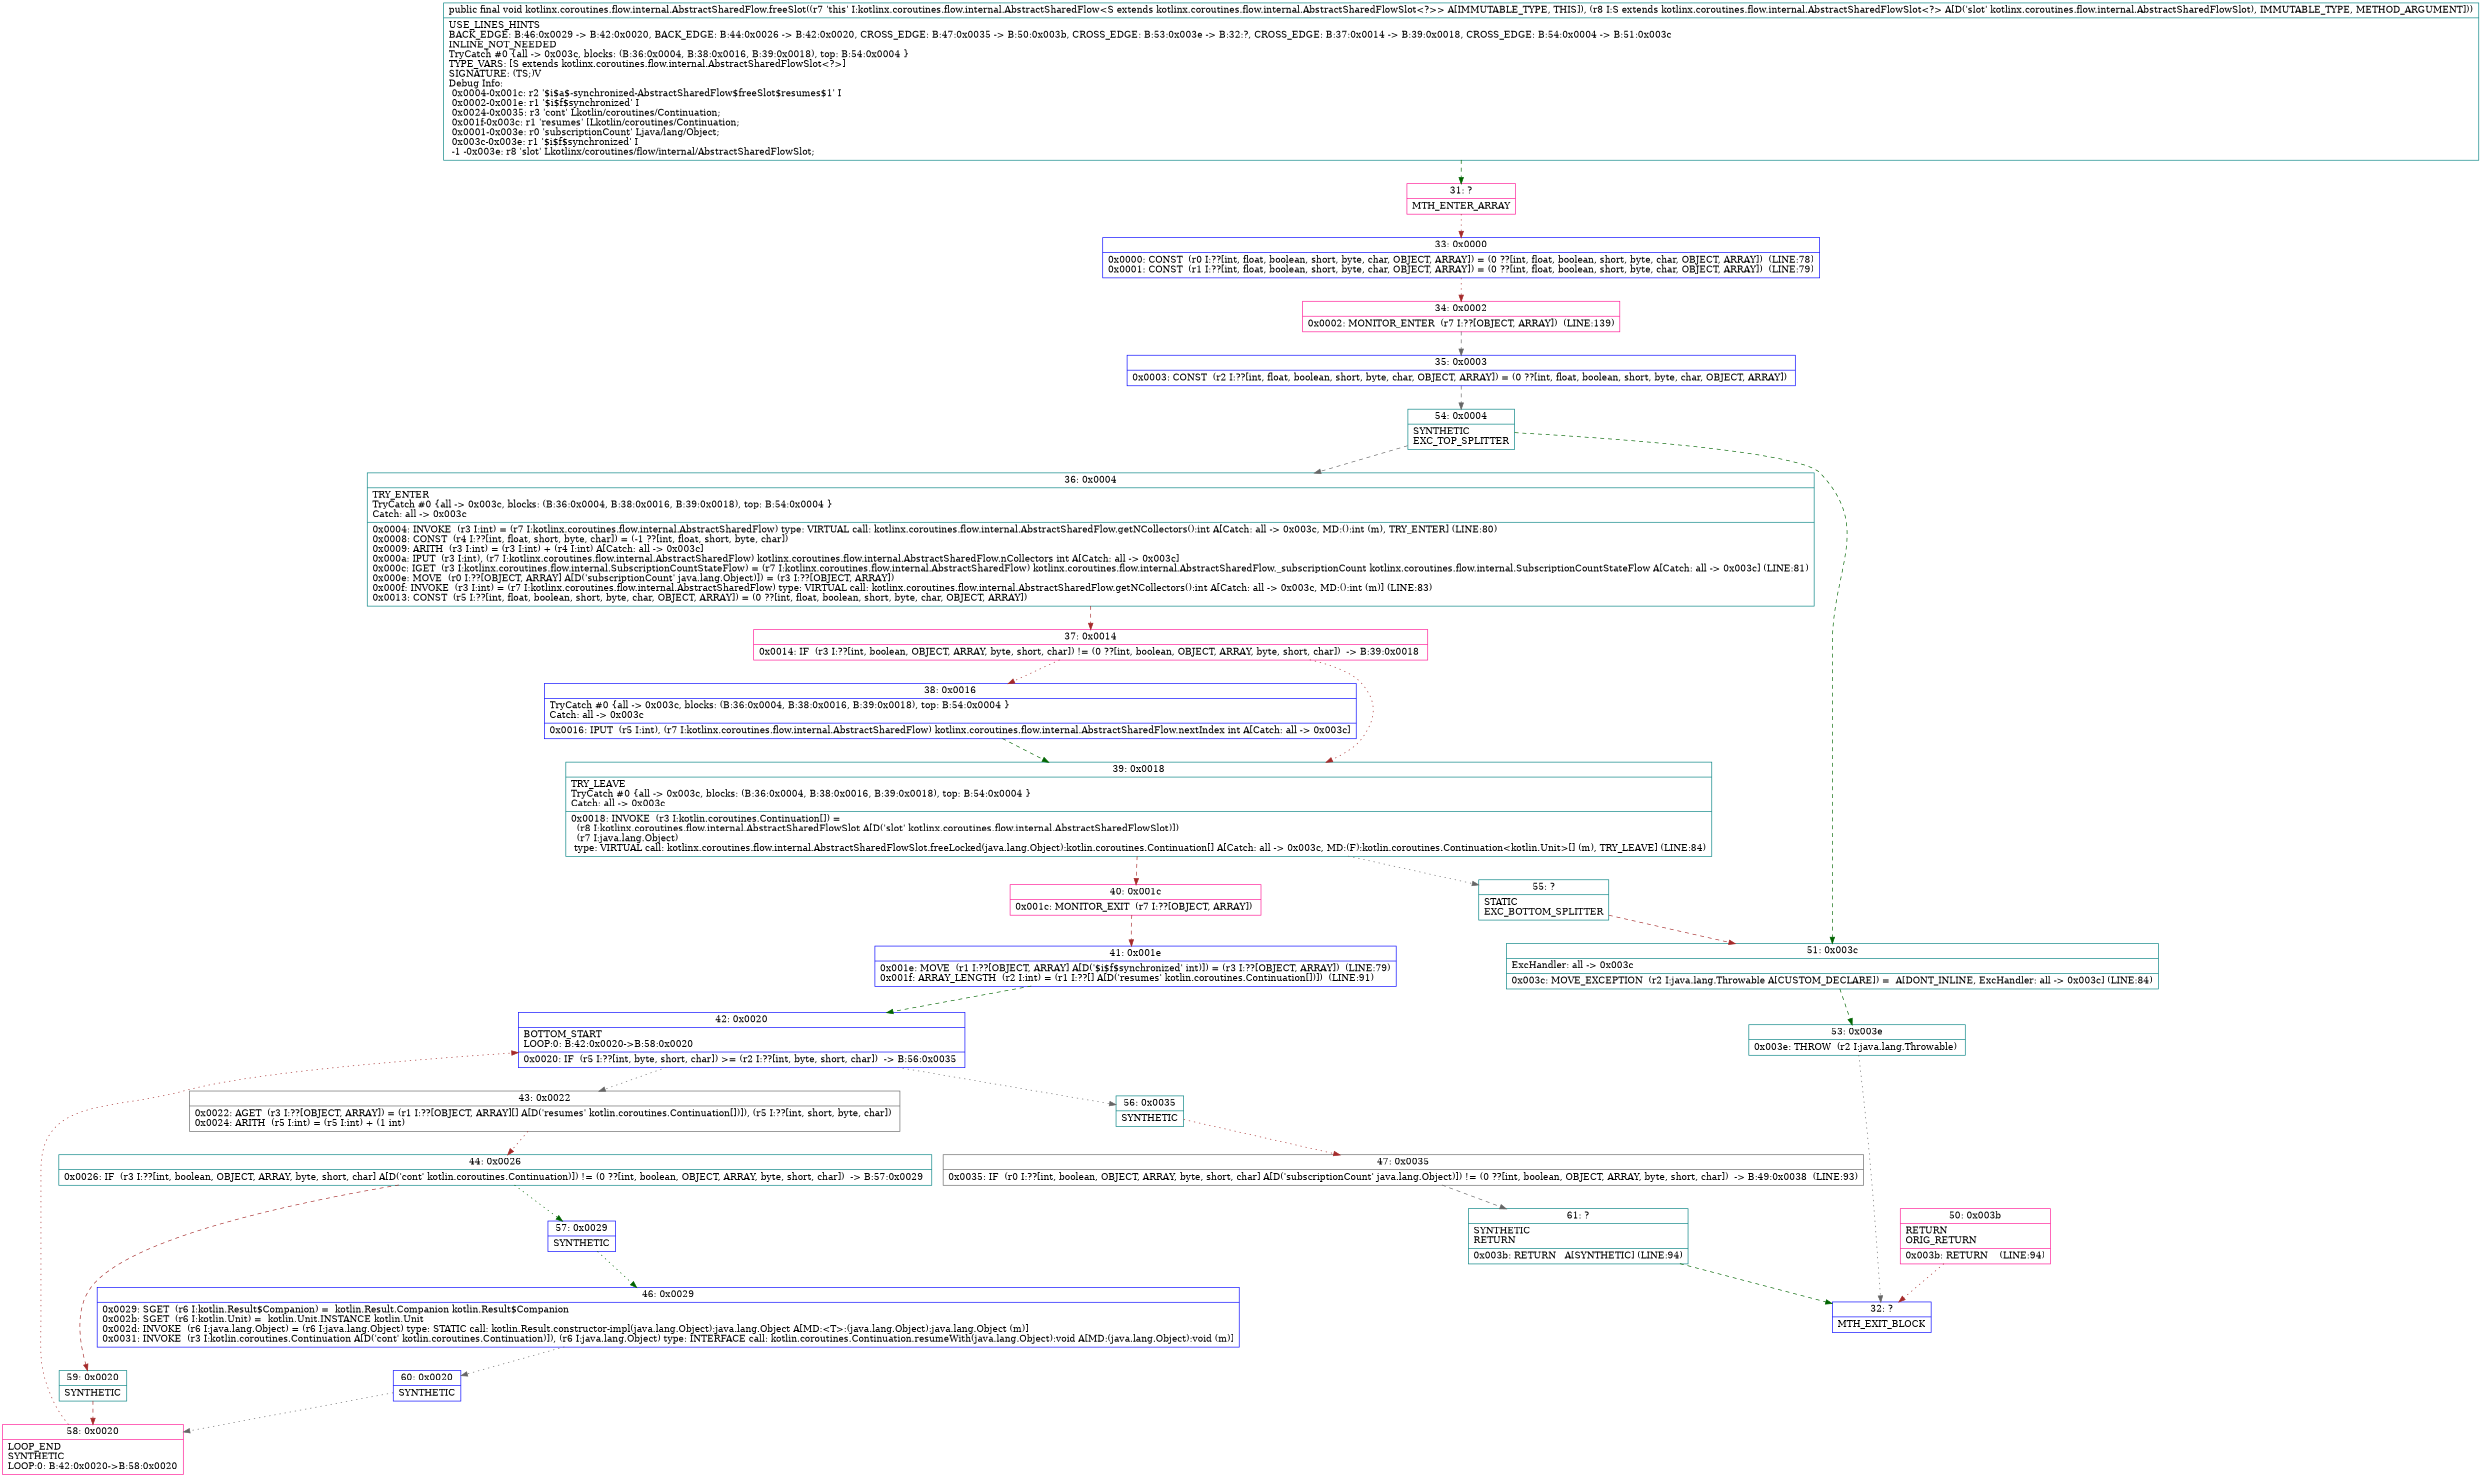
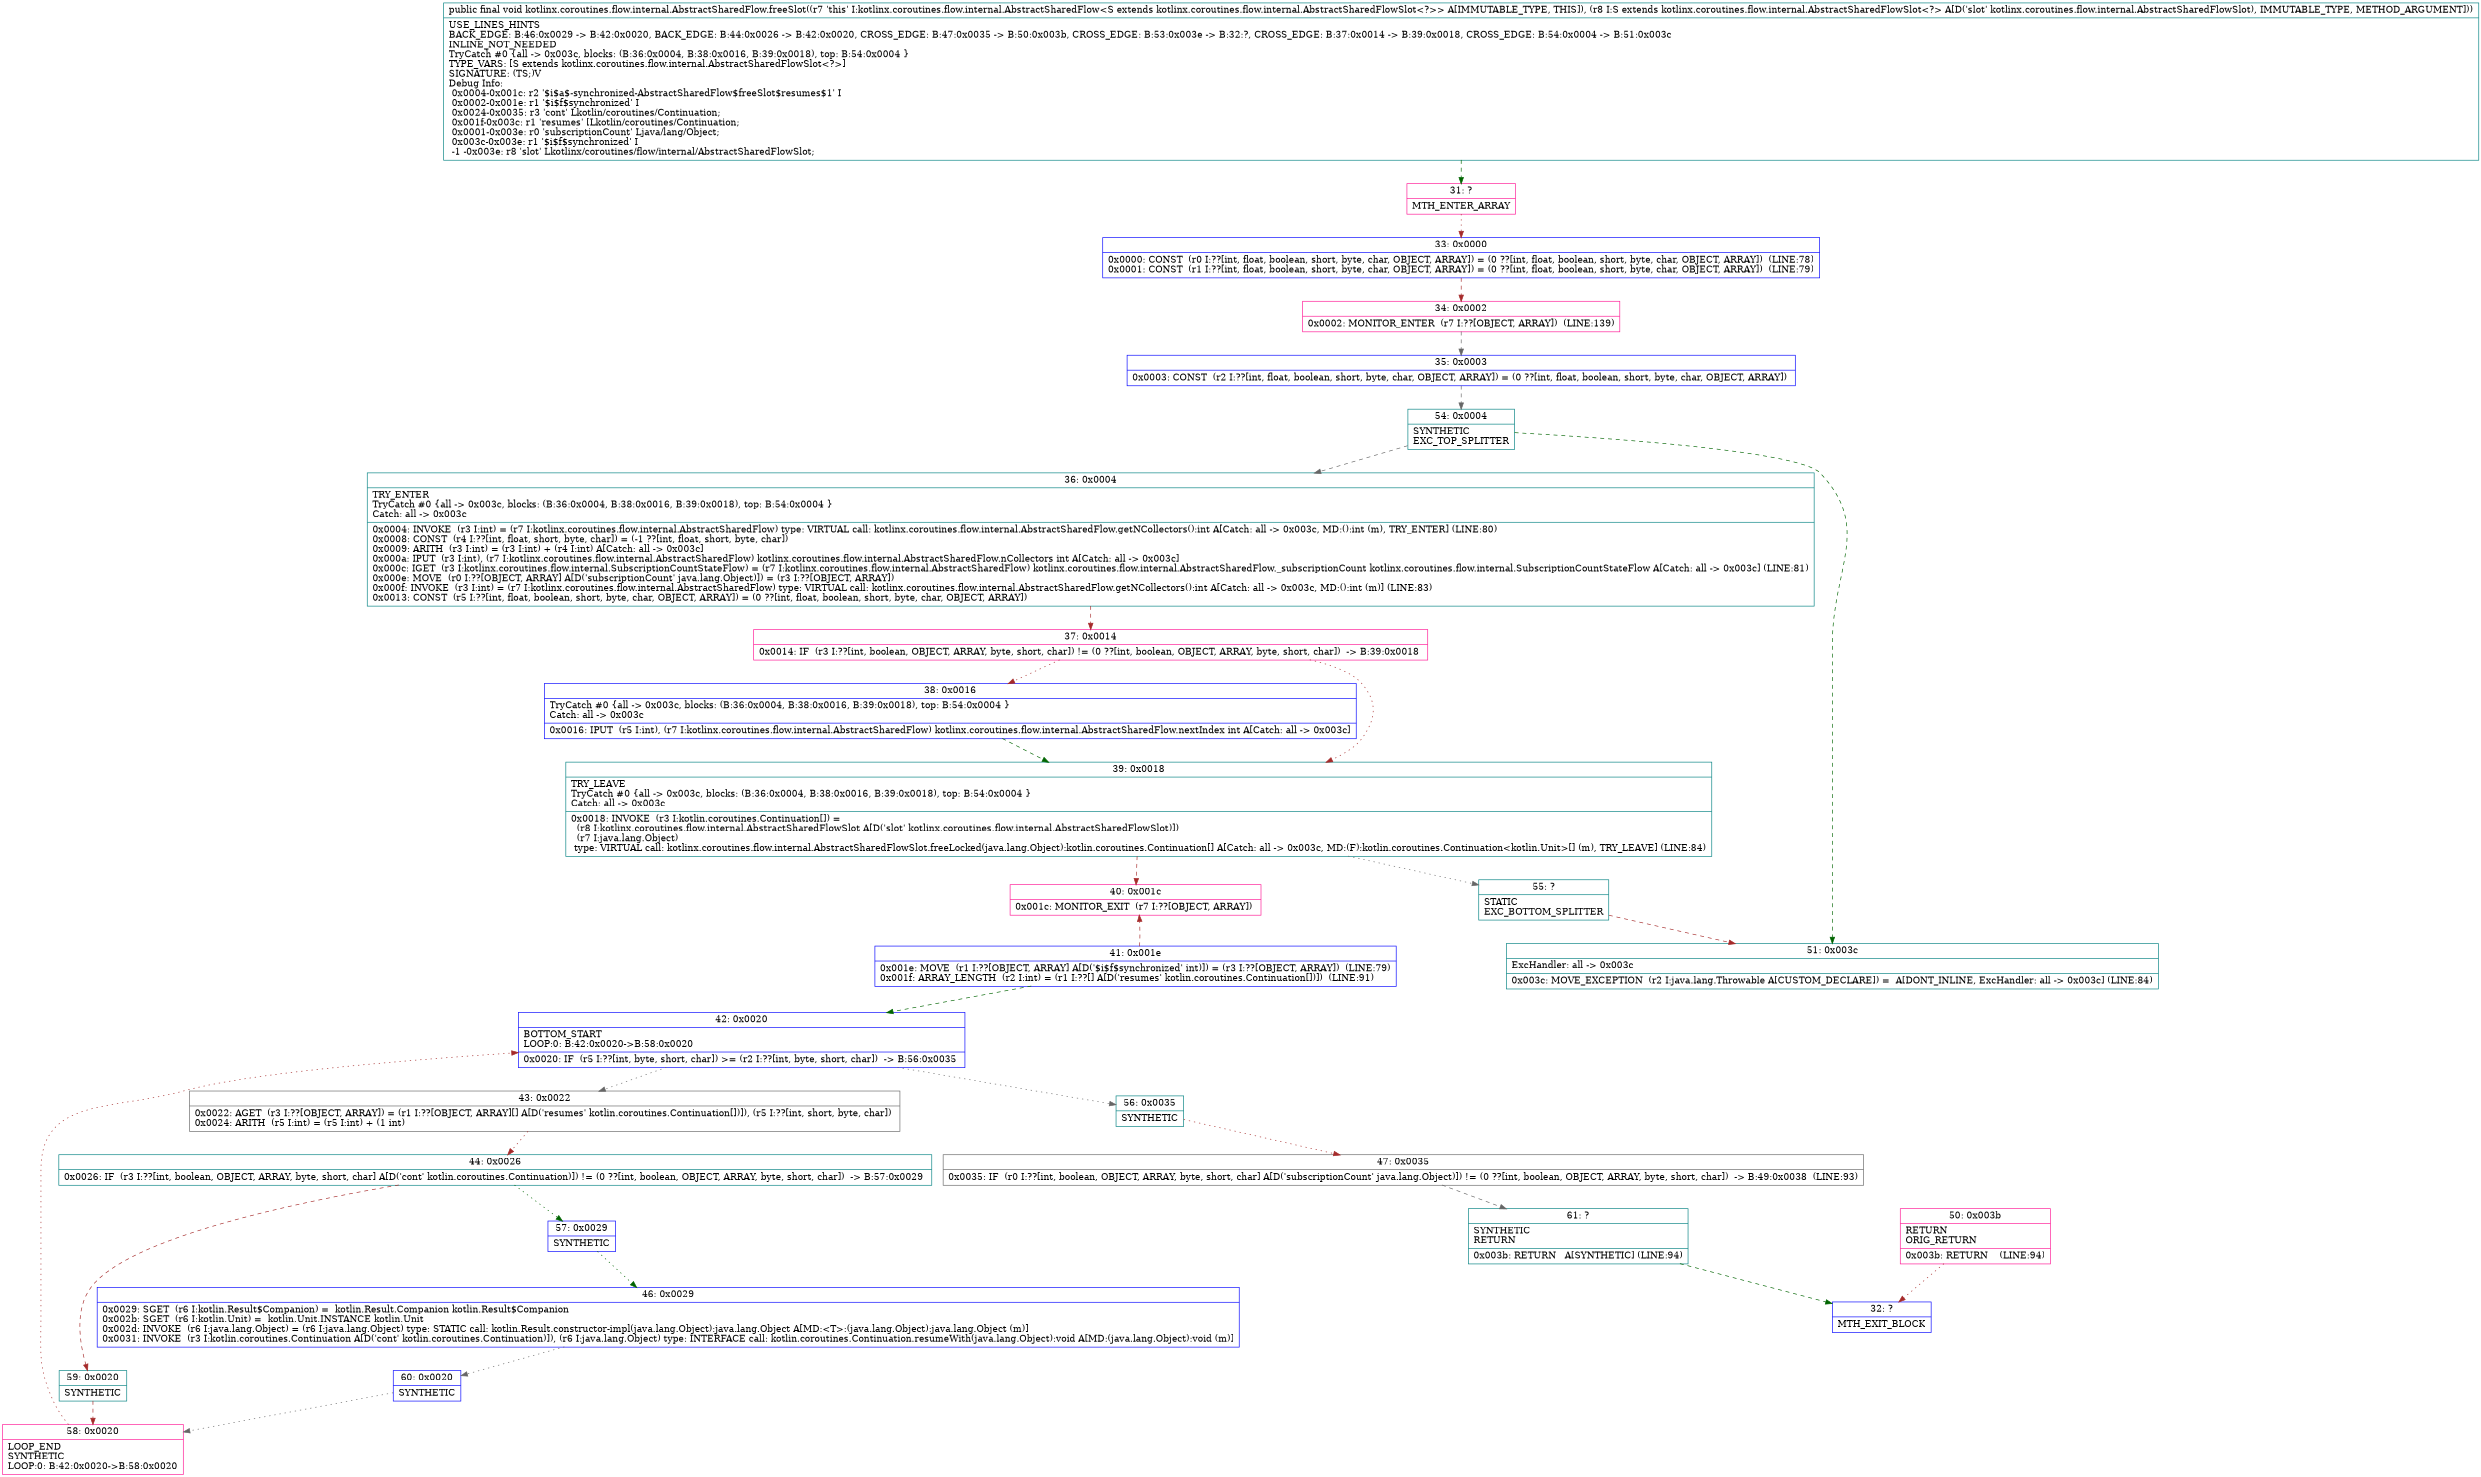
(1461, 286) -> (1461, 286)
(1131, 927) -> (1140, 934)
(1857, 1040) -> none
